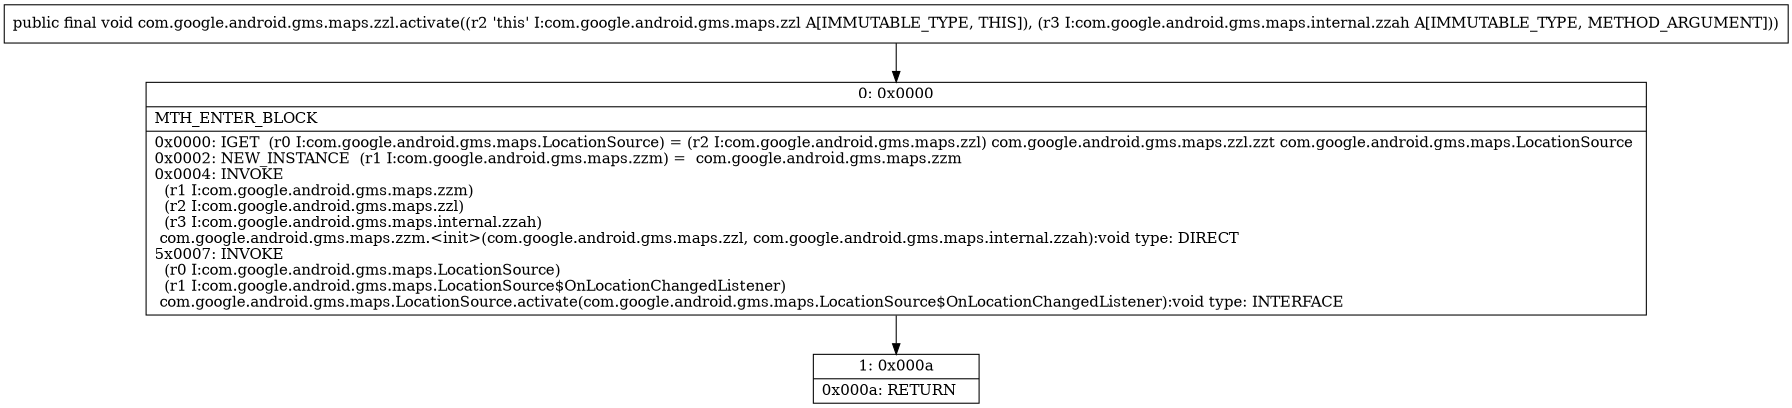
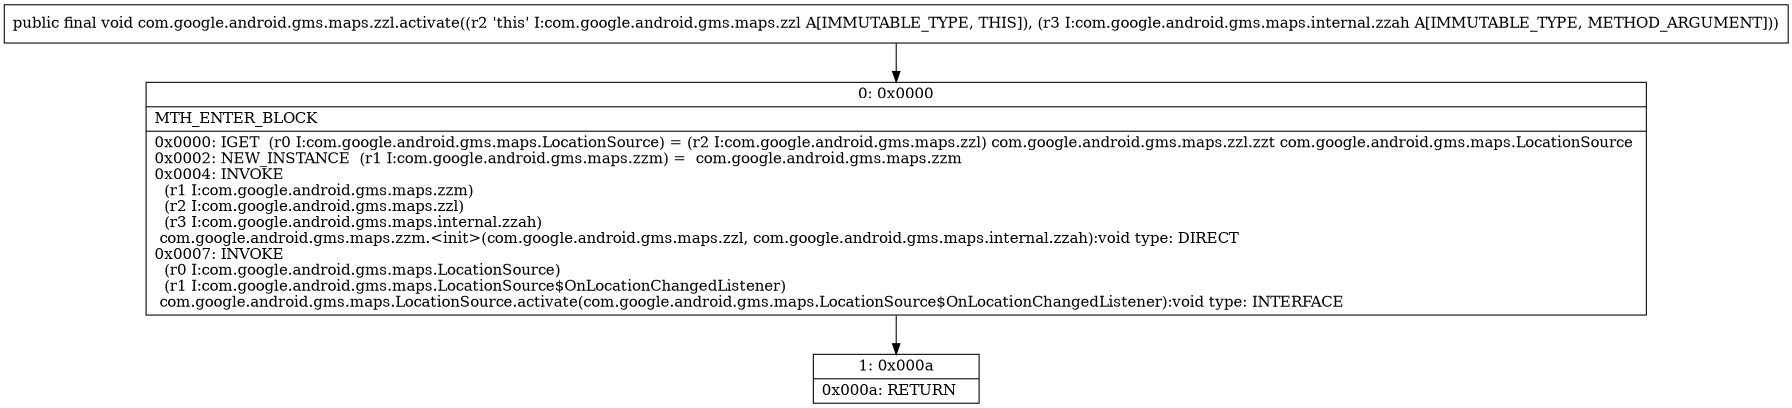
(224, 254) -> (224, 254)
